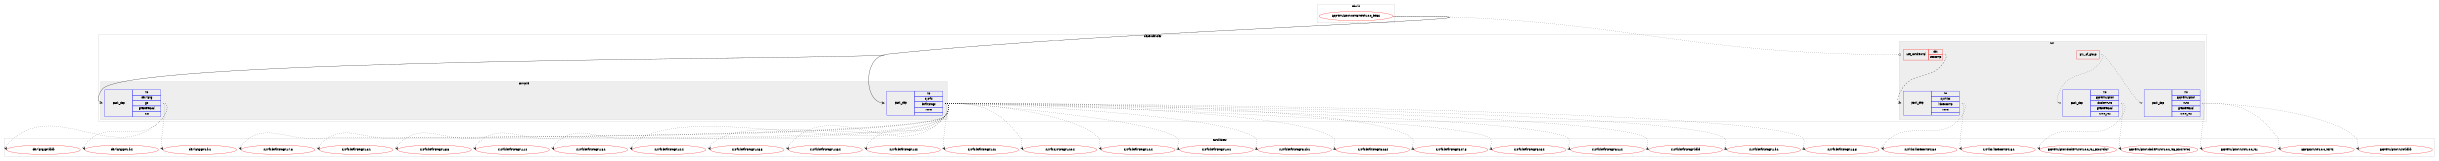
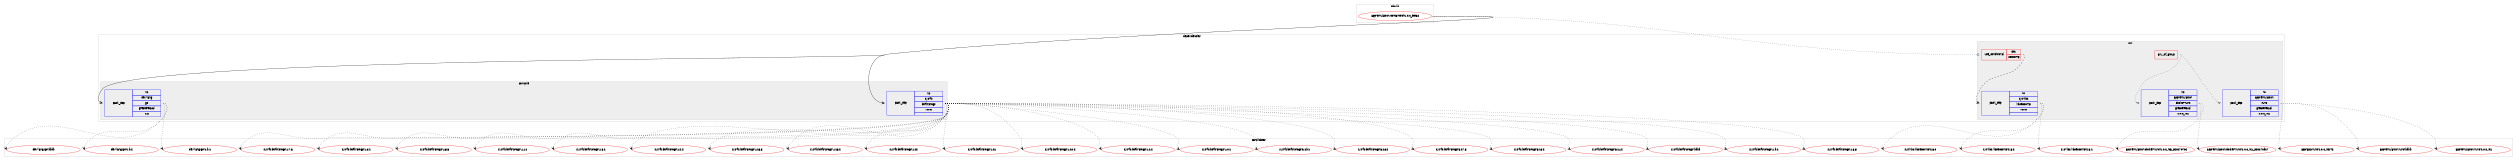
(1060, 150) -> (1060, 150)
none -> (1998, 150)
